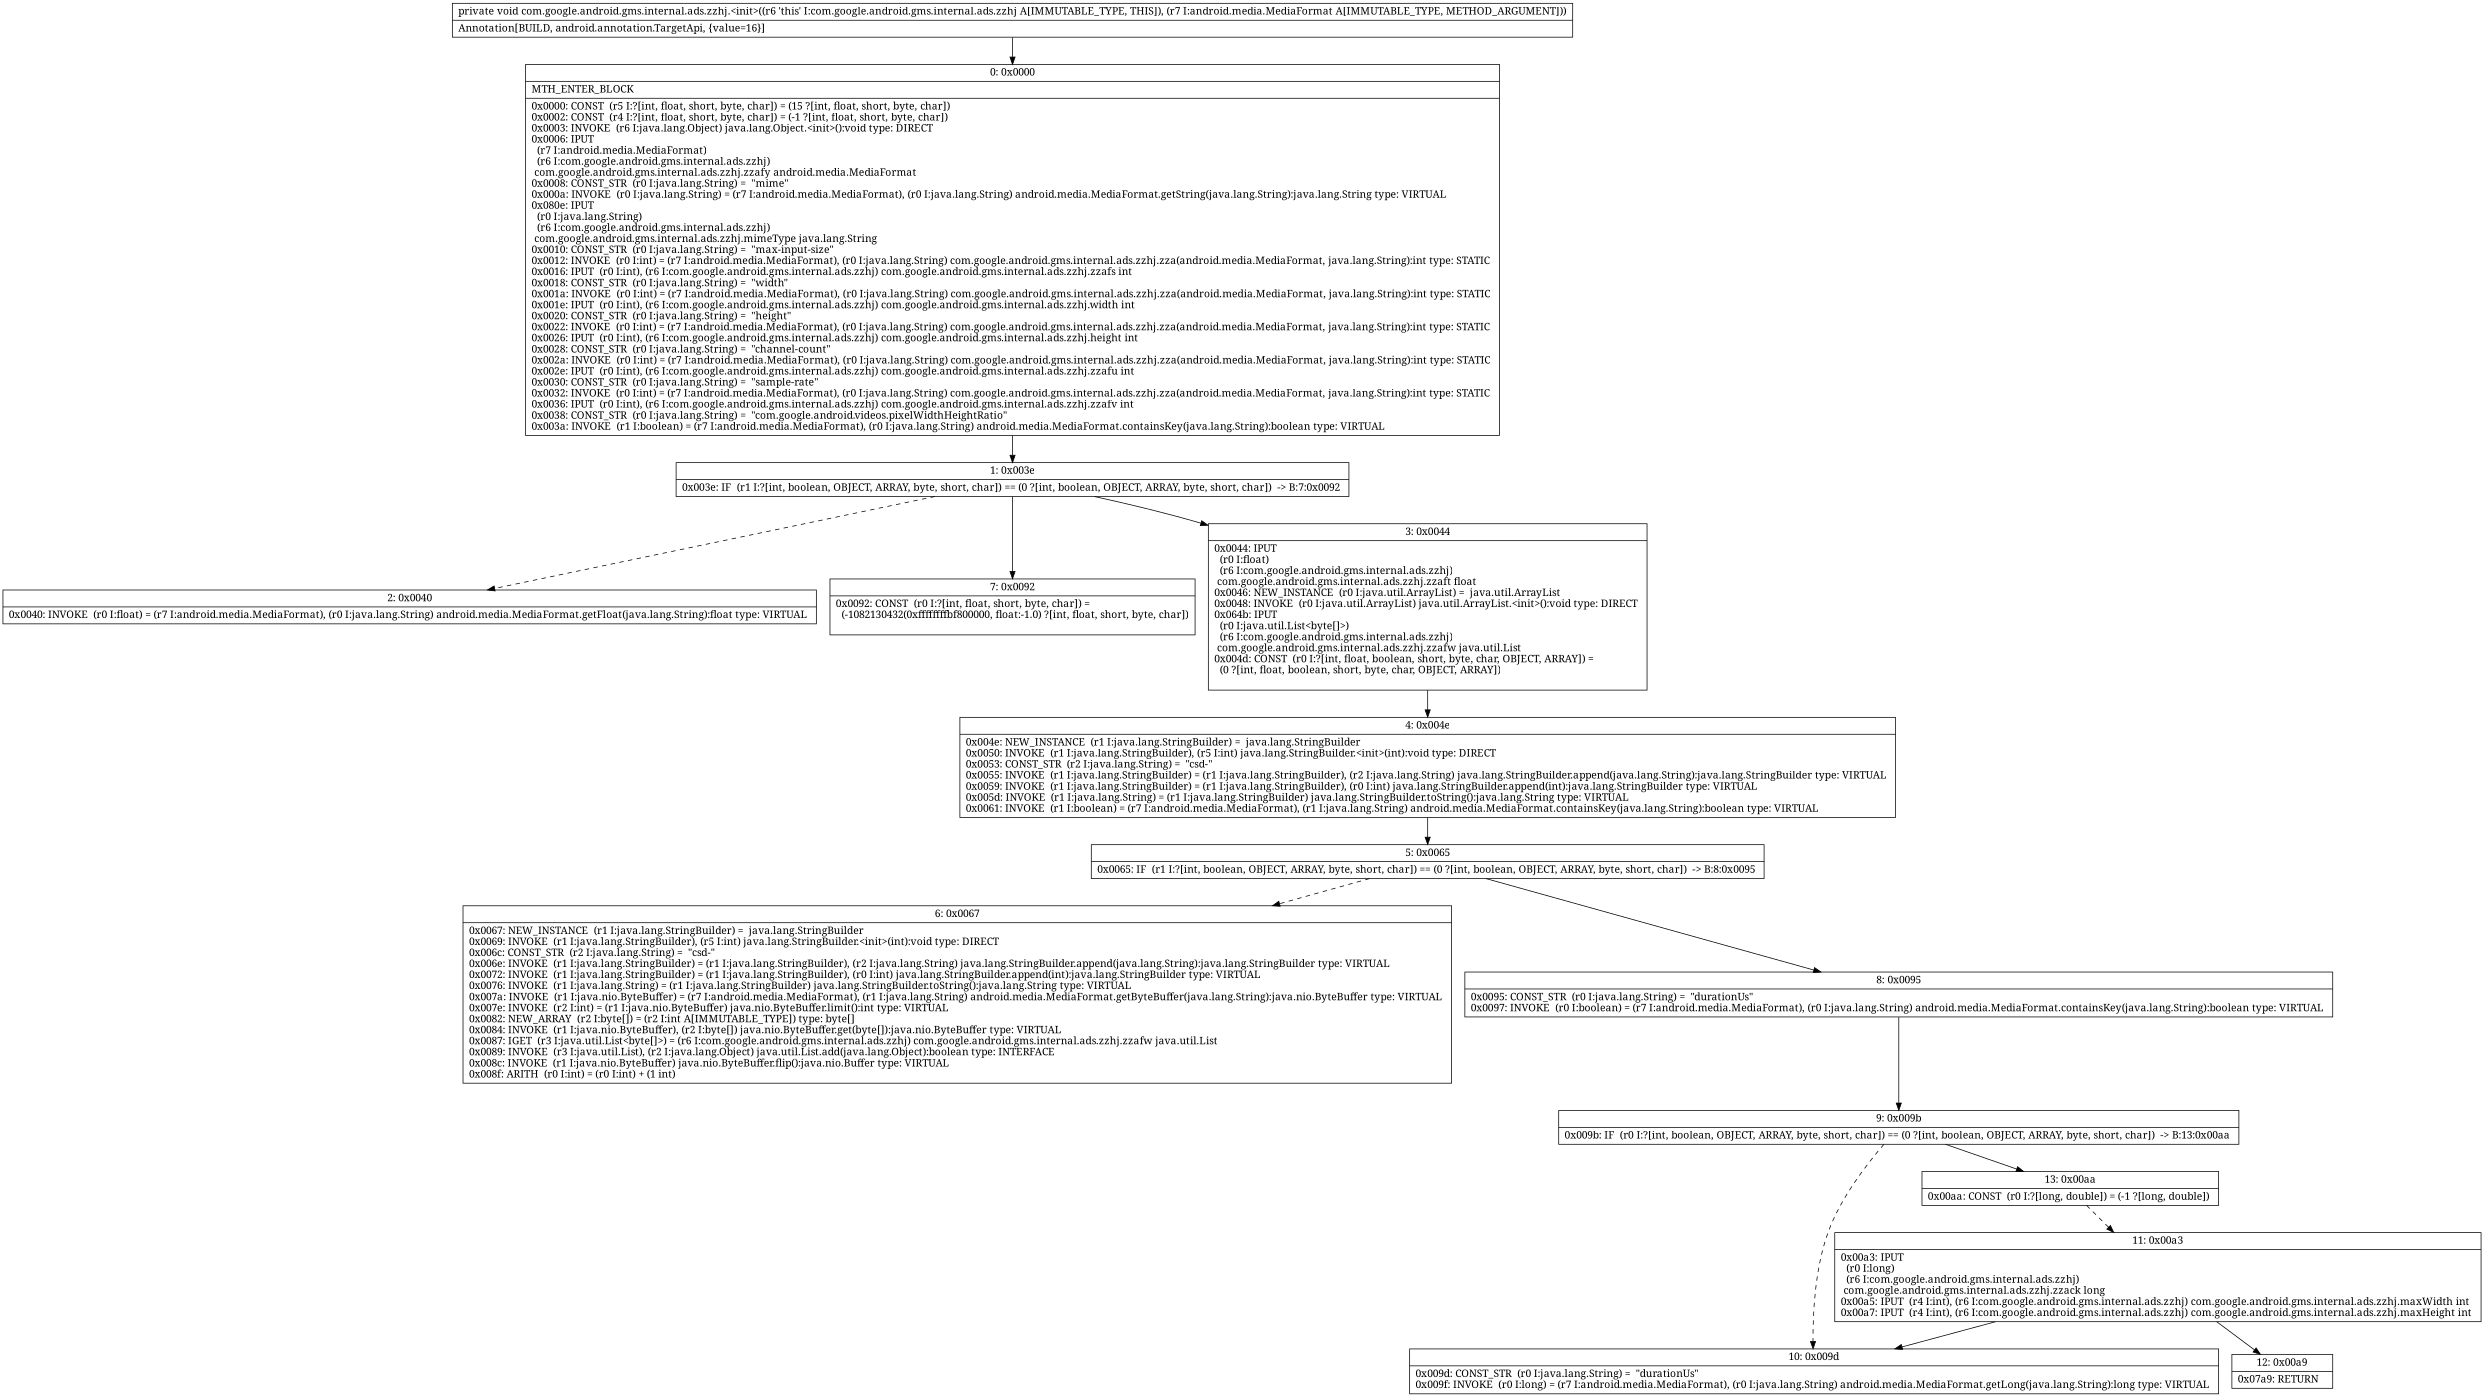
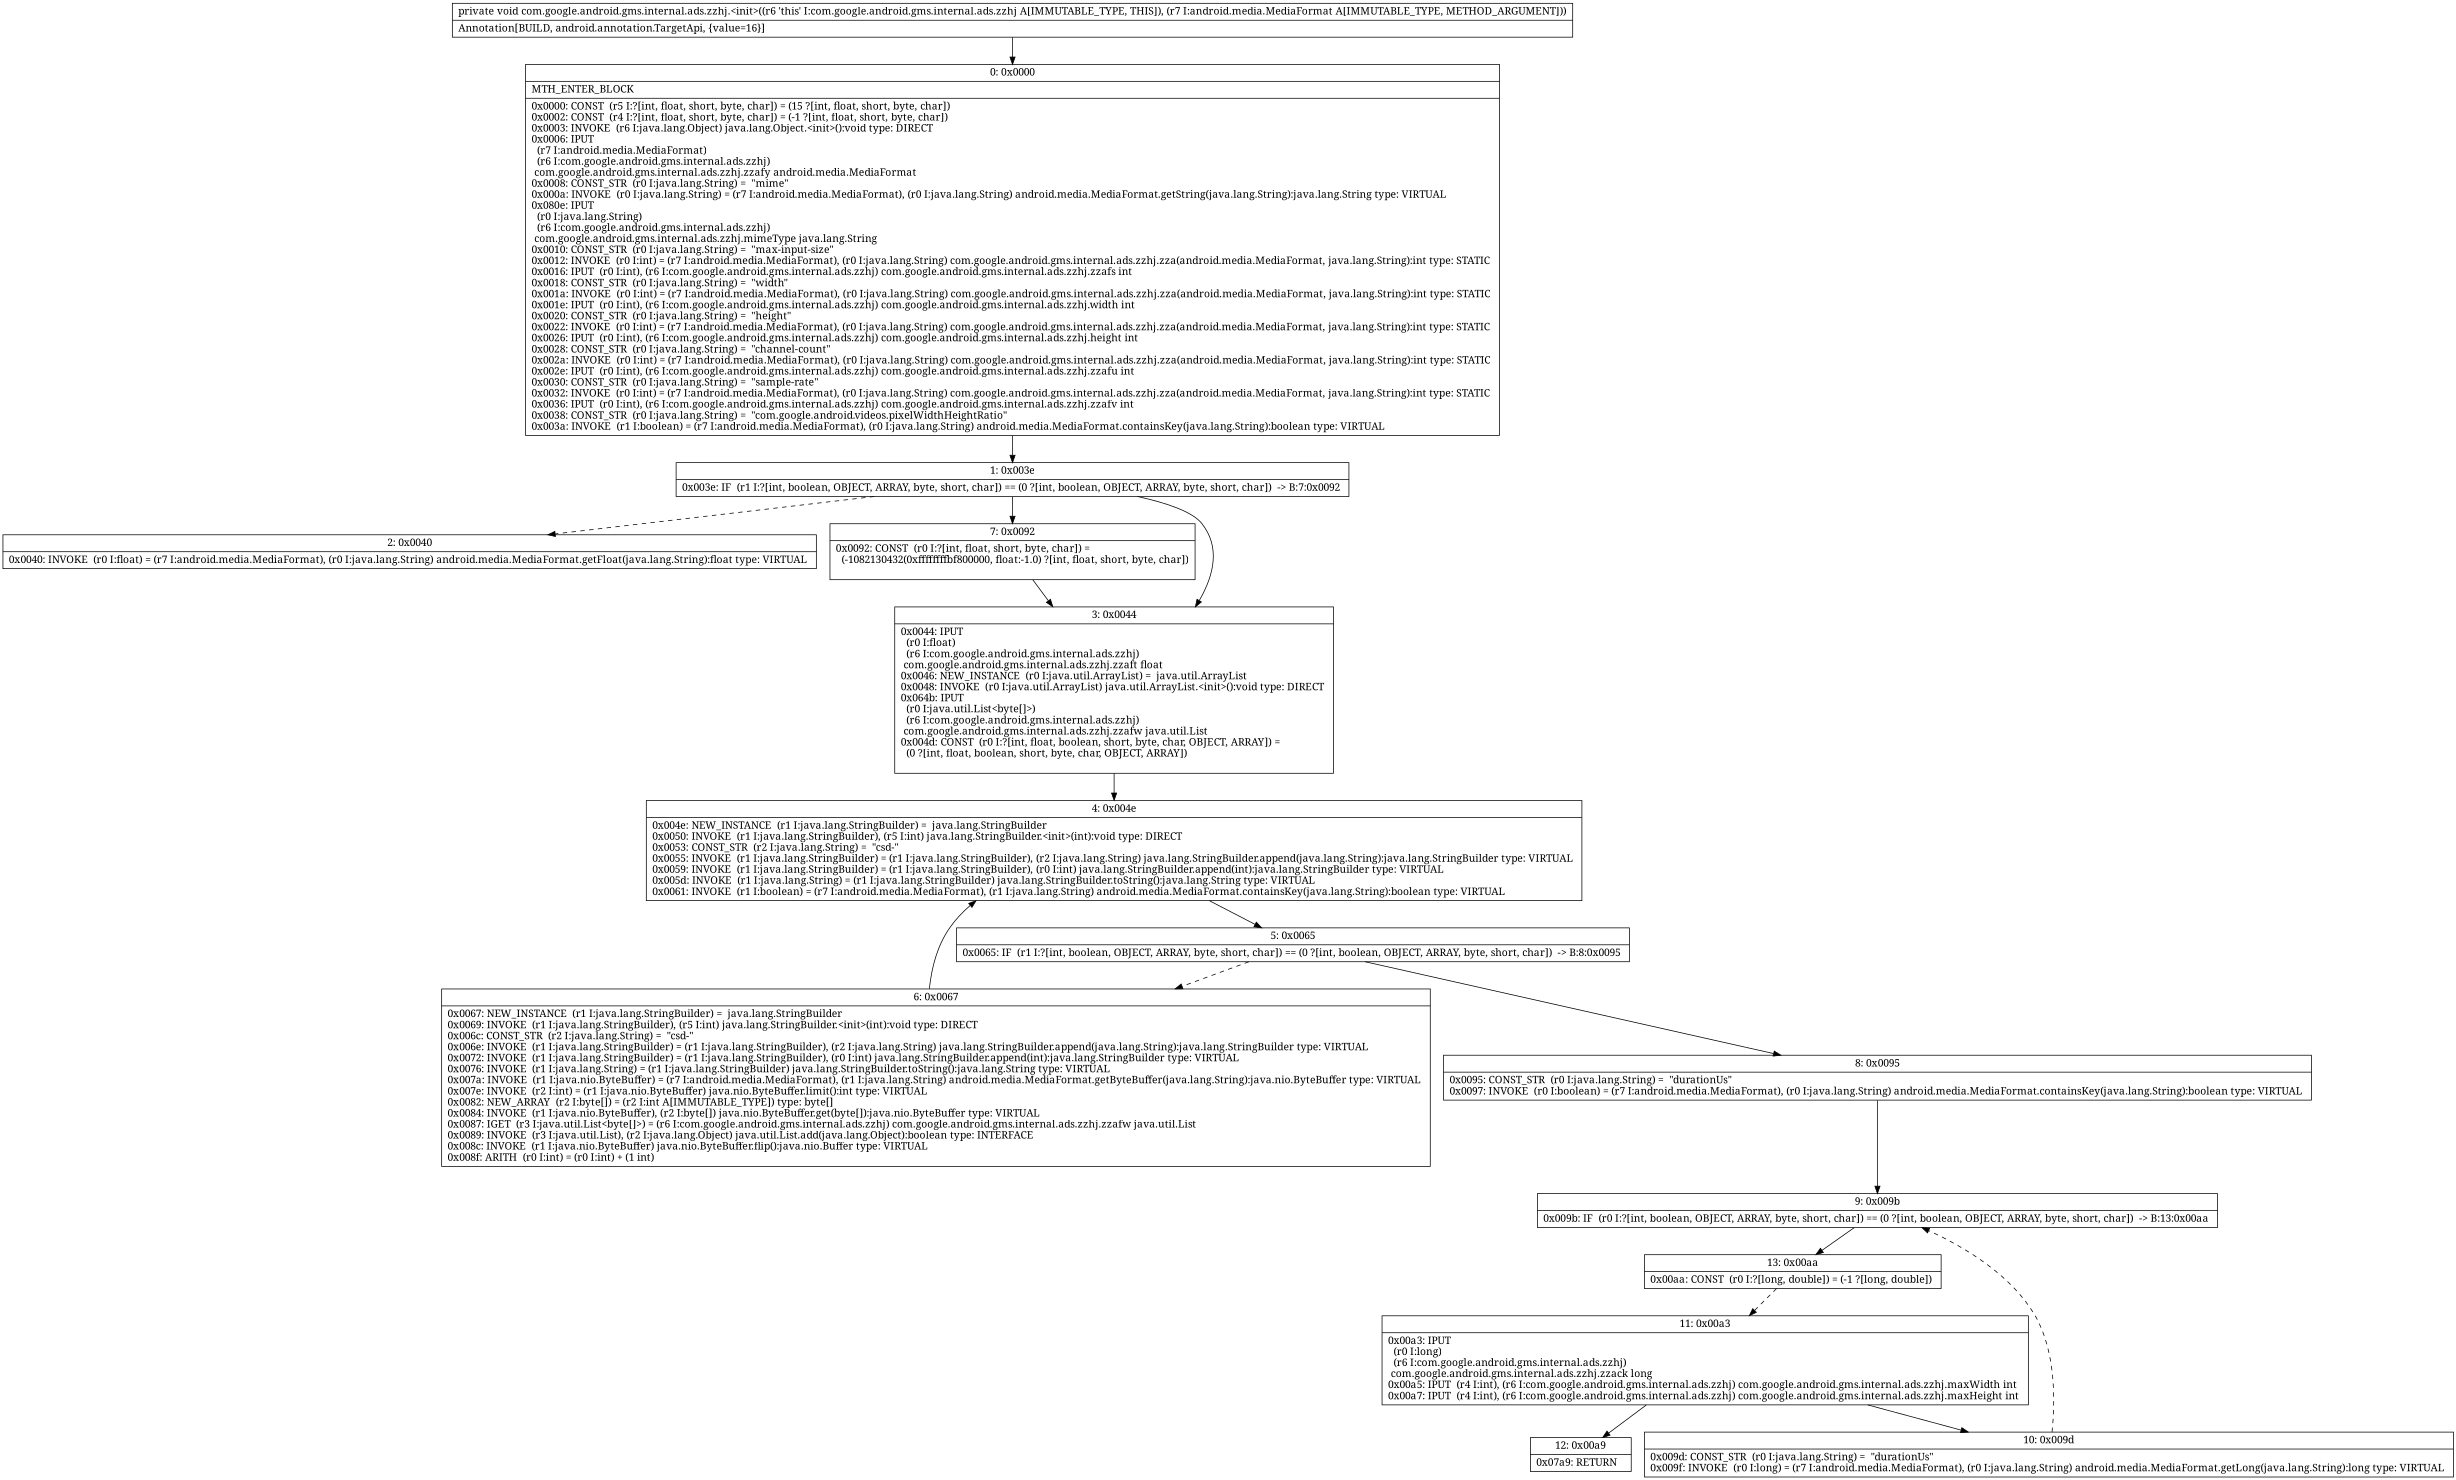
none -> (1041, 590)
none -> (941, 943)
(1827, 1235) -> (2030, 1308)
